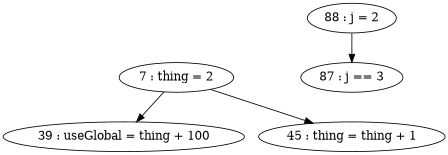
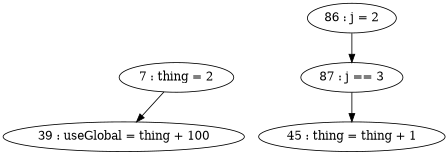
(352, 18) -> (352, 18)
(258, 105) -> (352, 103)
